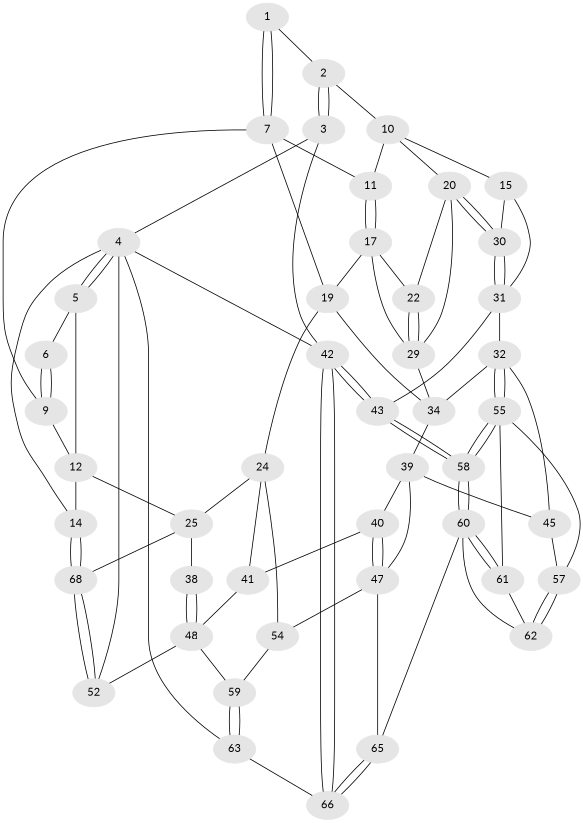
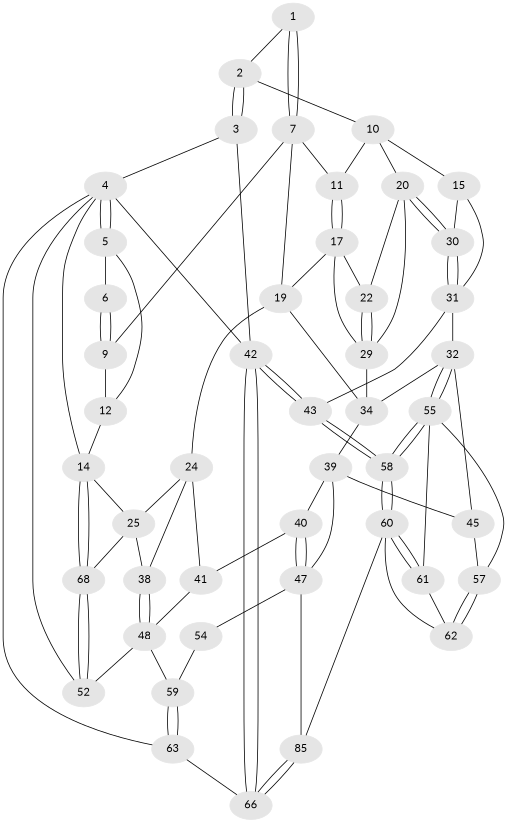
(134, 496) -> (109, 496)
(275, 552) -> (168, 524)
(378, 749) -> (301, 749)
